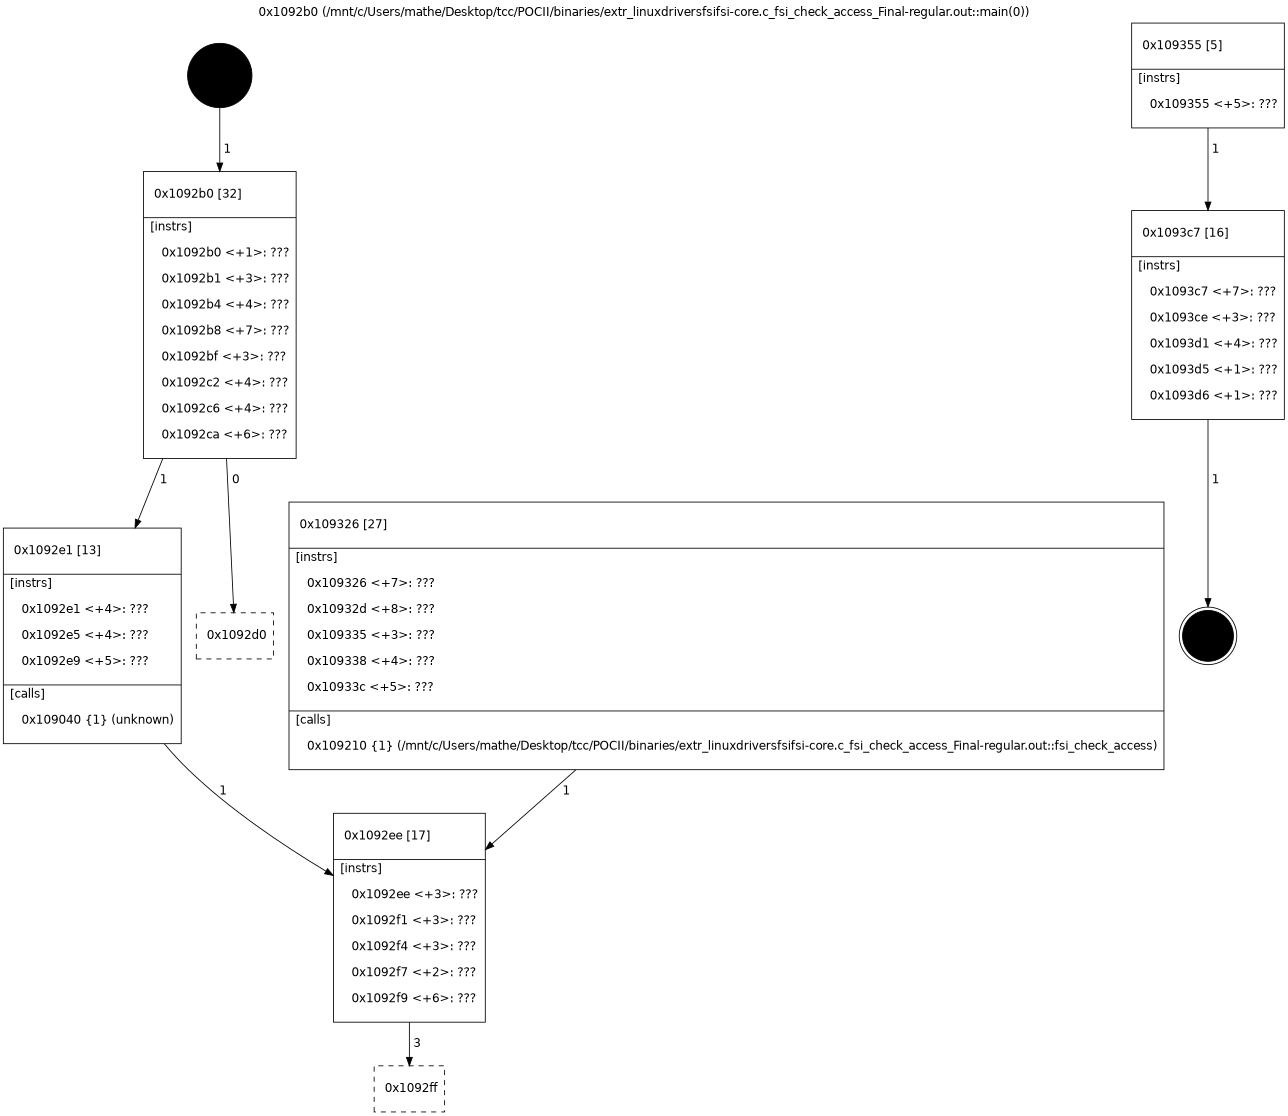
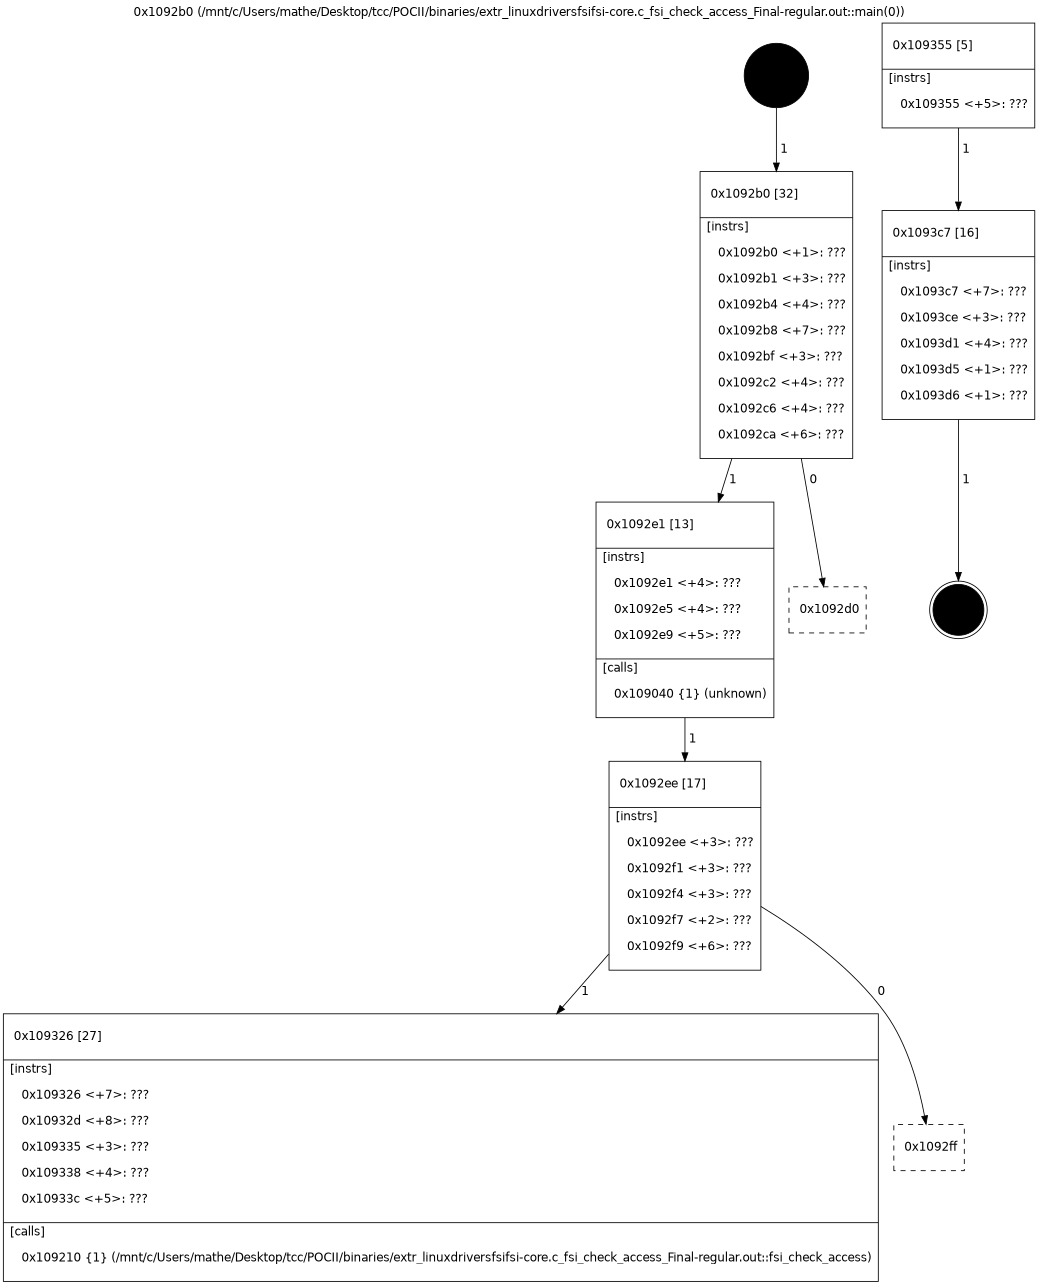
(534, 807) -> (586, 981)
(415, 1044) -> (880, 992)
